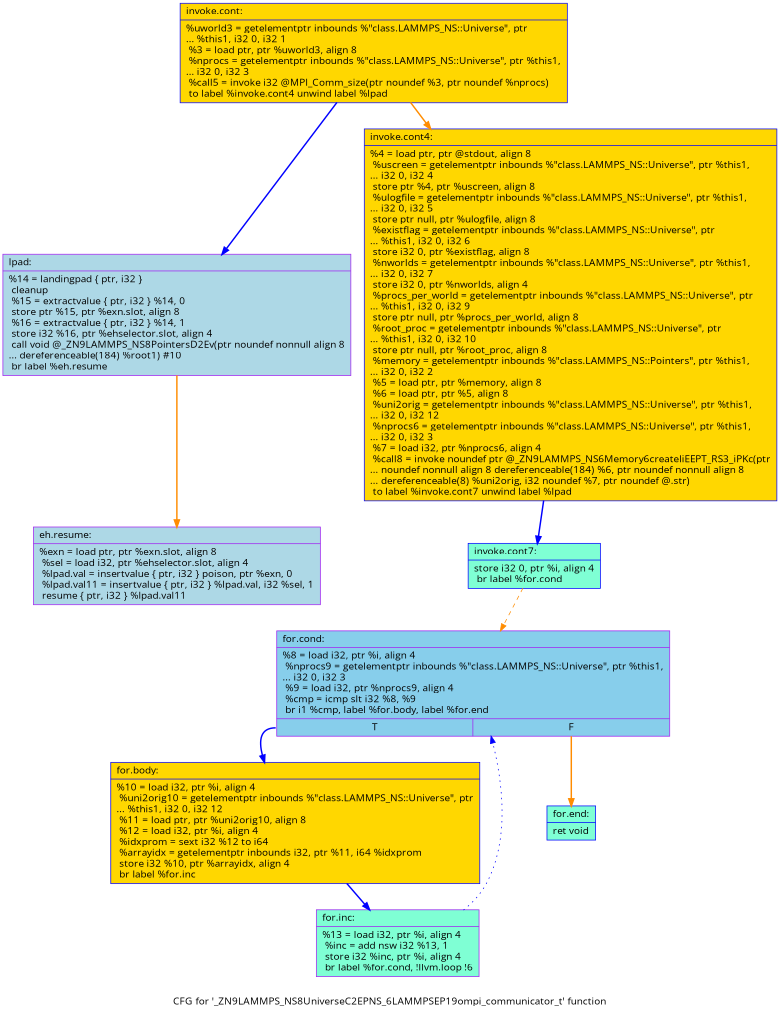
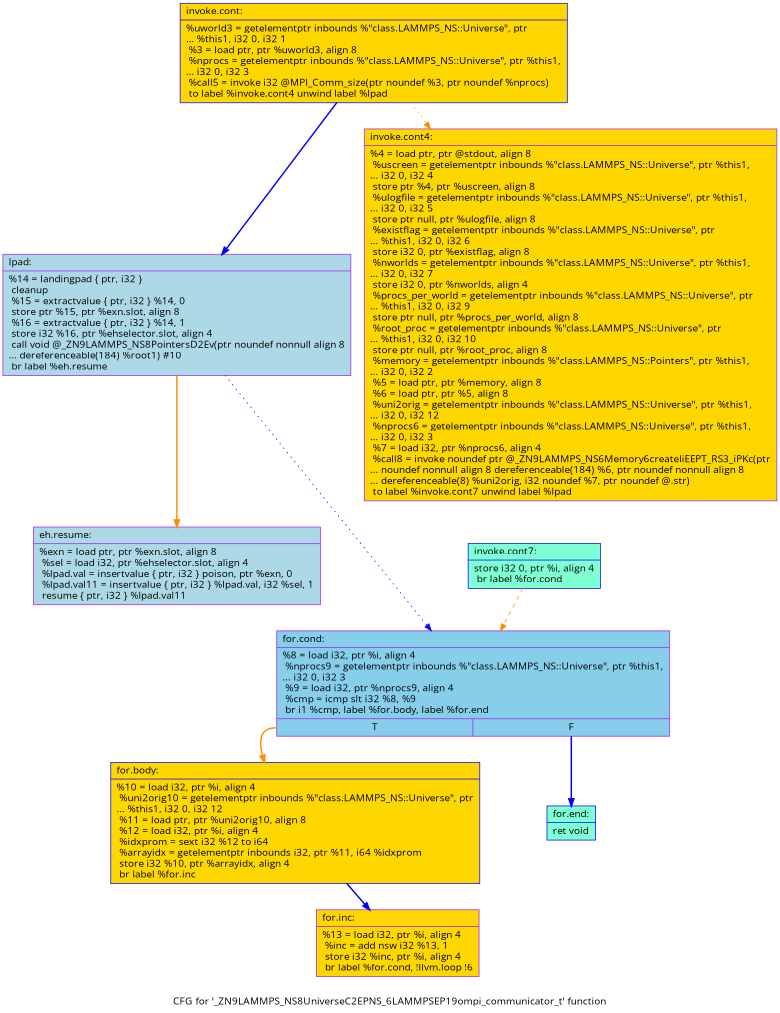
(418, 113) -> (418, 113)
(571, 315) -> (571, 315)
(541, 518) -> none
(261, 737) -> (261, 737)
(571, 767) -> (571, 767)
(501, 832) -> (326, 500)
(398, 943) -> (398, 943)
